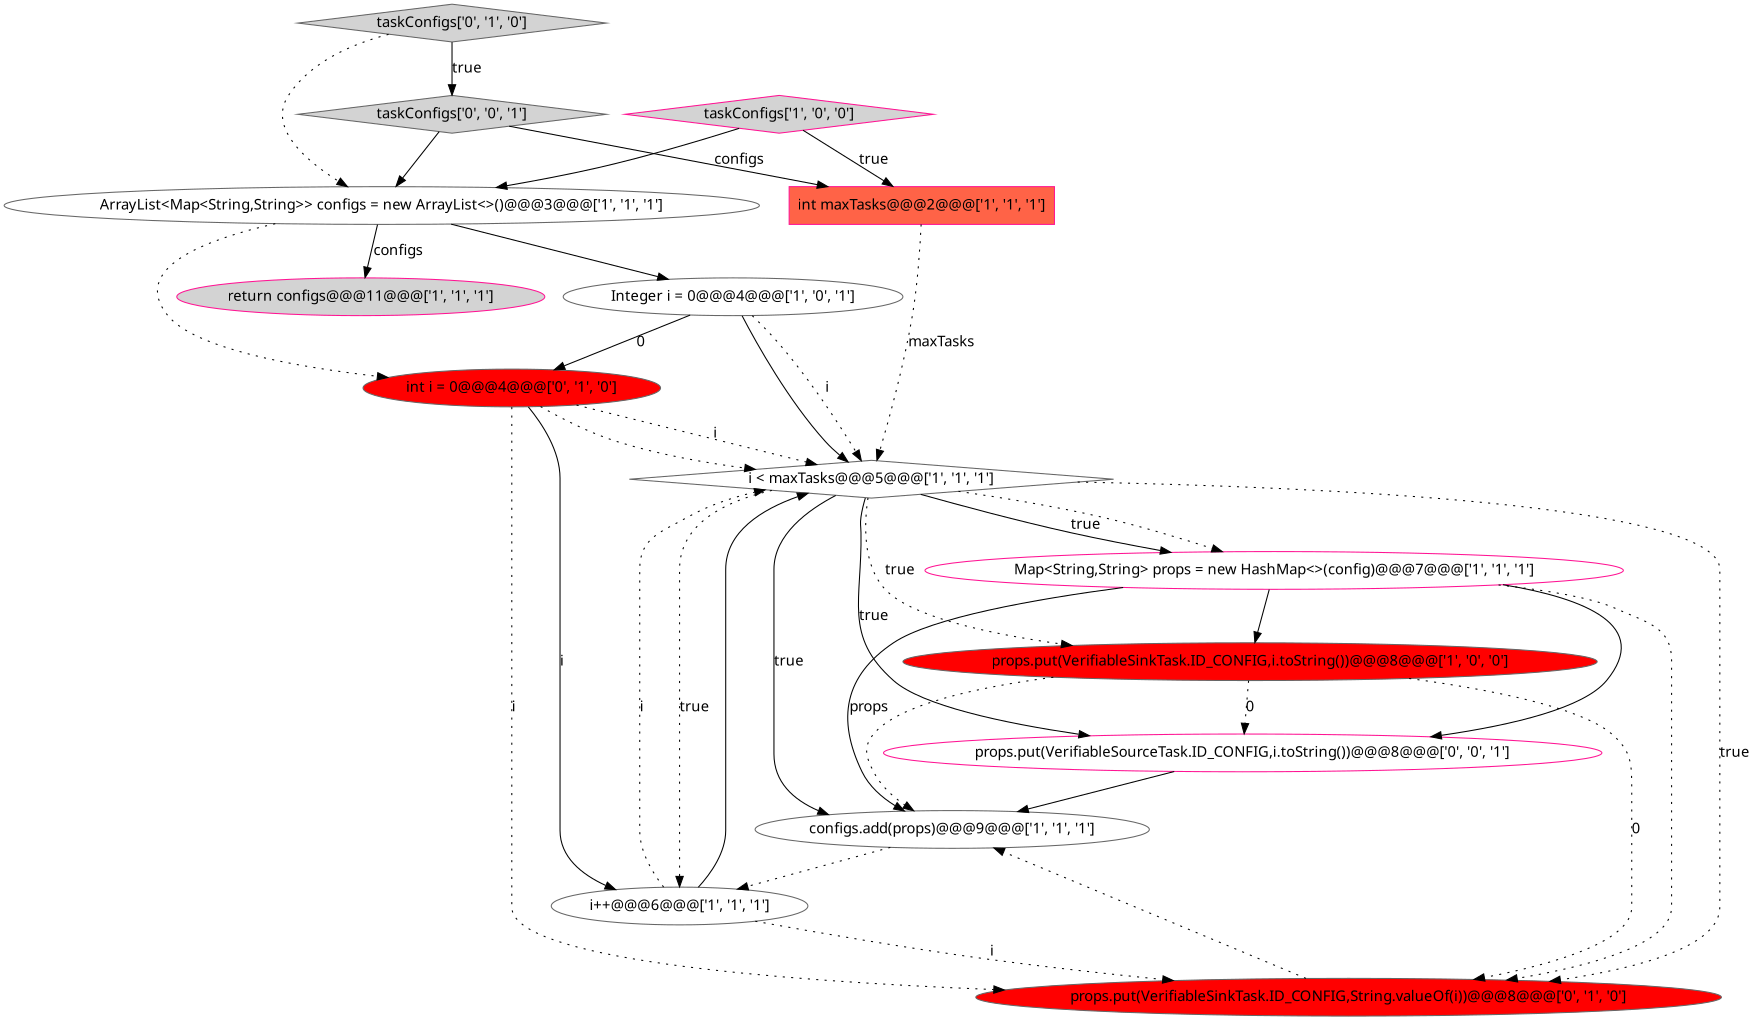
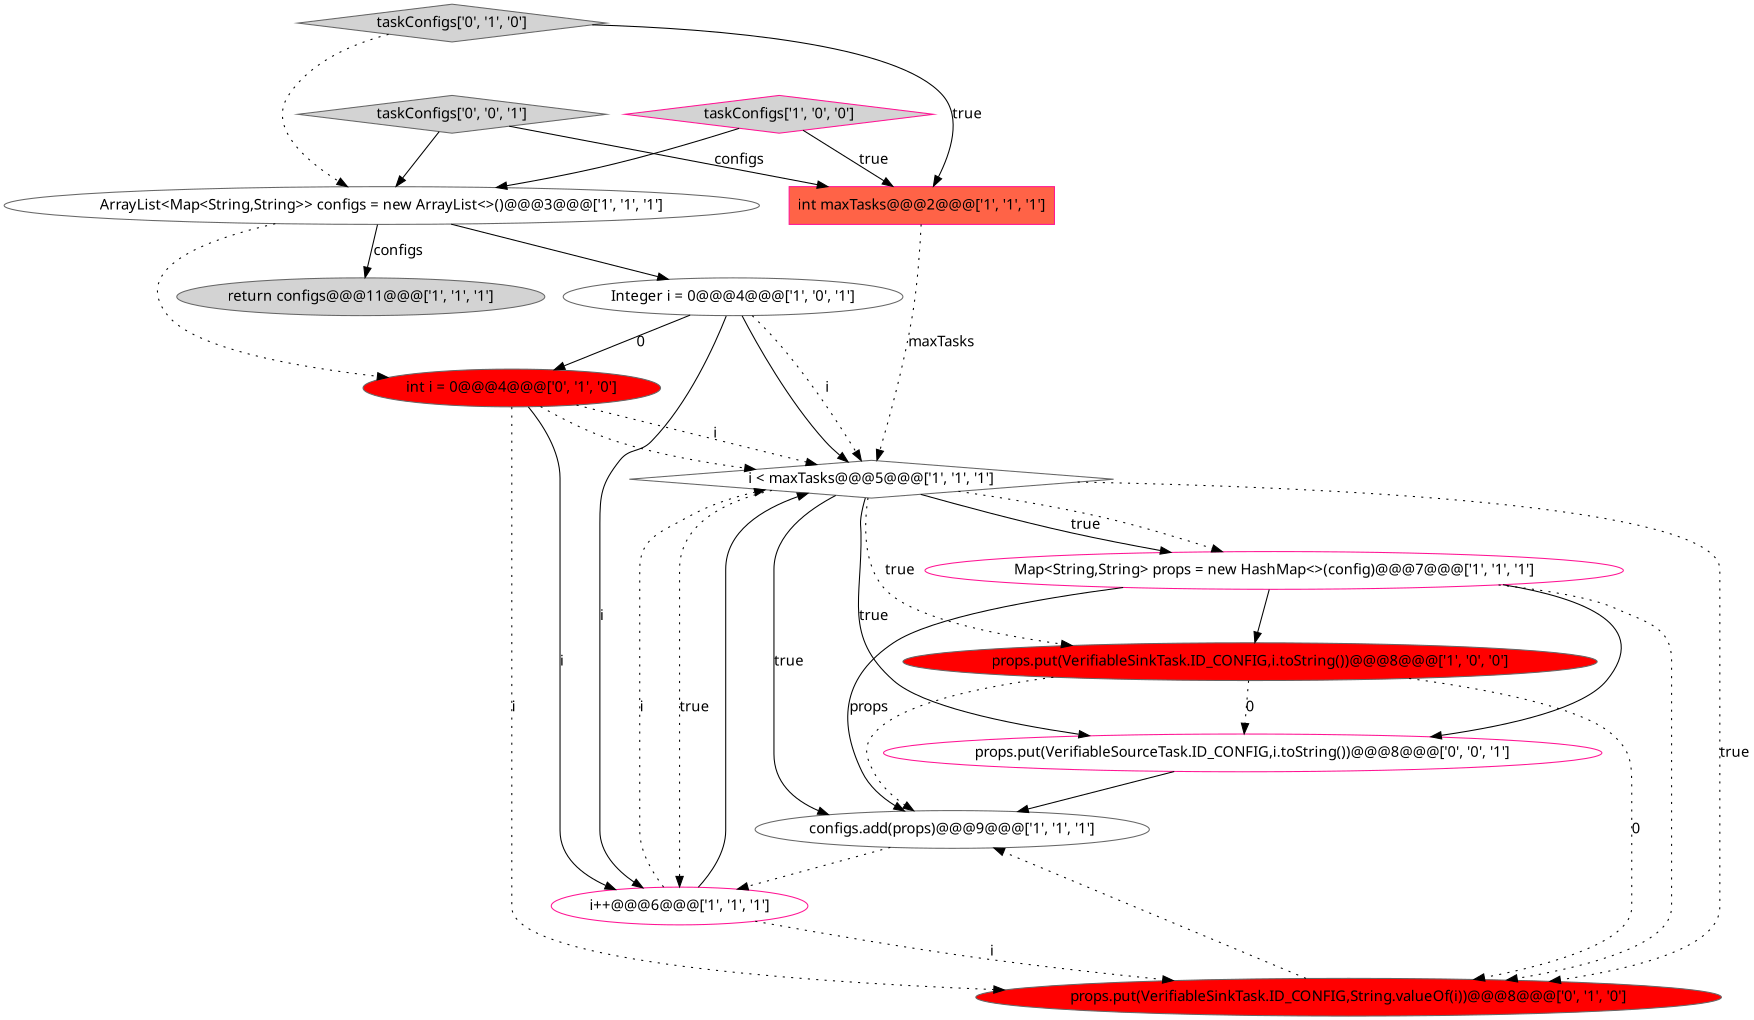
(452, 63) -> (816, 46)
(361, 297) -> (361, 297)
none -> (600, 583)
(680, 906) -> (680, 906)
